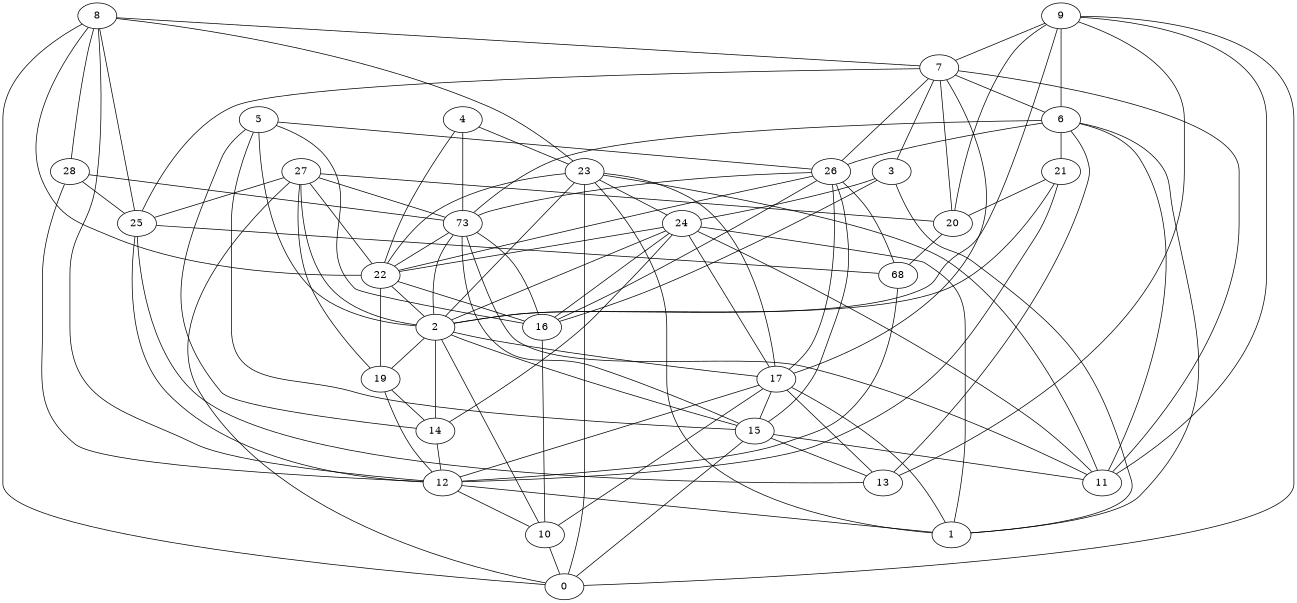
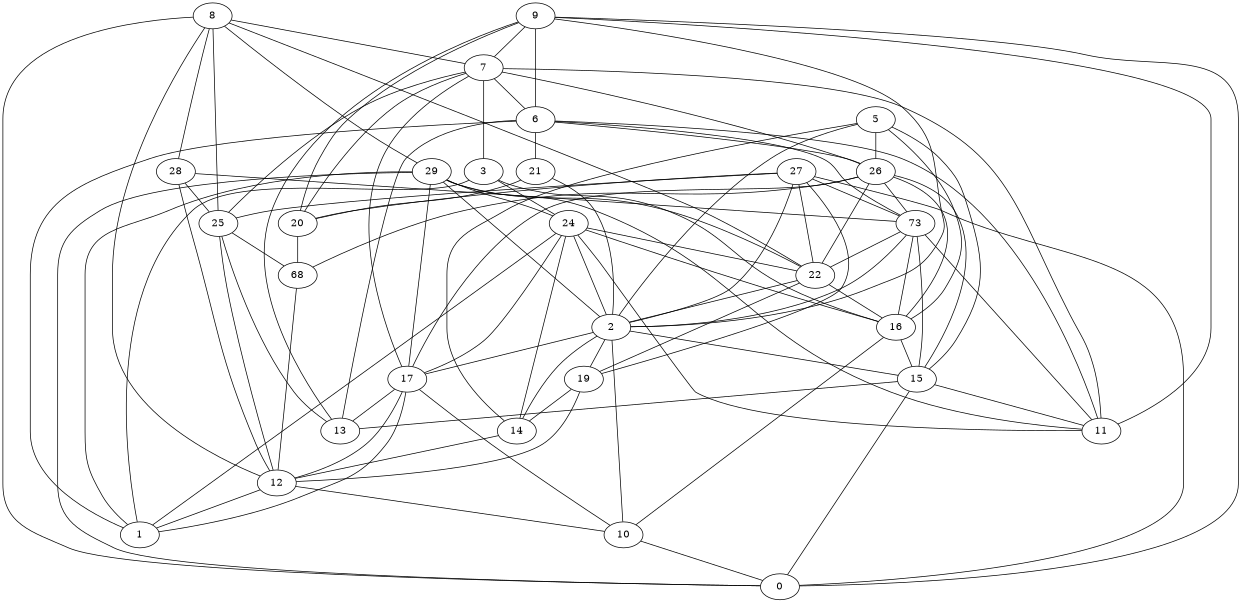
(463, 120) -> none
(585, 172) -> (432, 172)
(766, 405) -> (906, 353)
(786, 454) -> none
